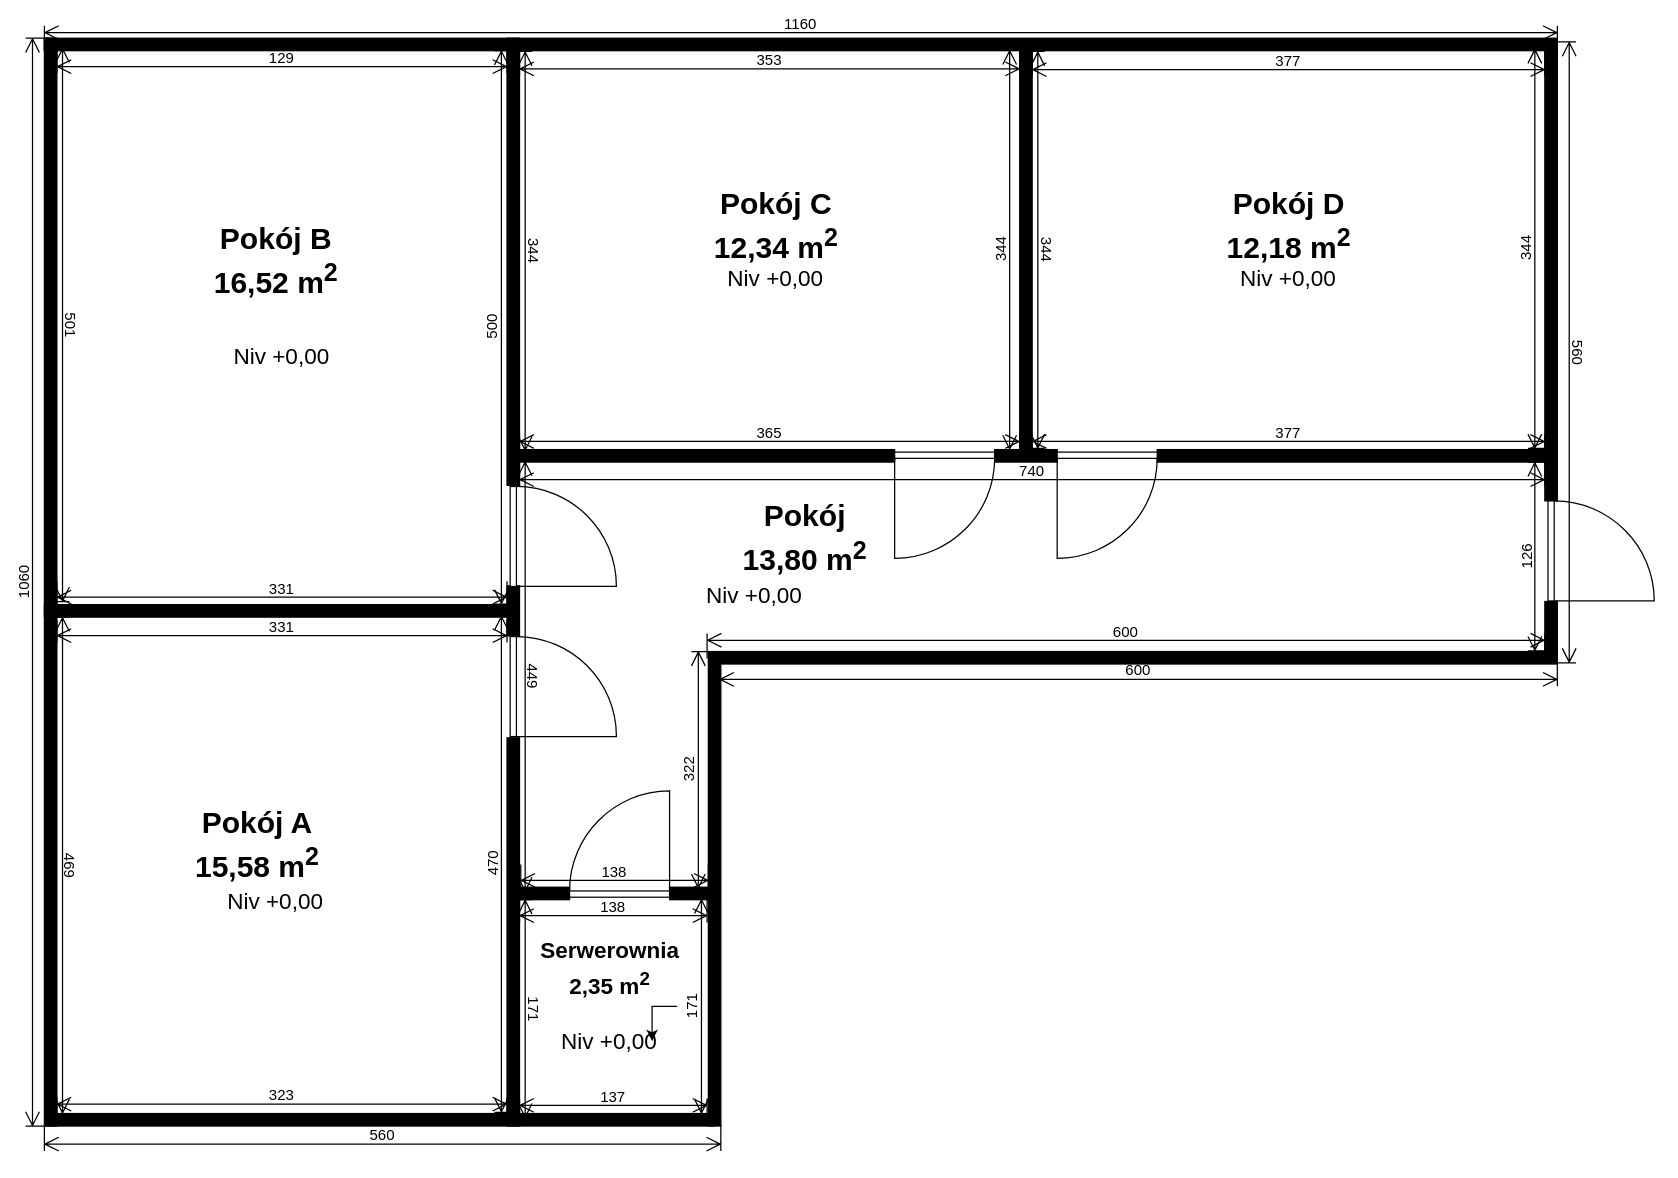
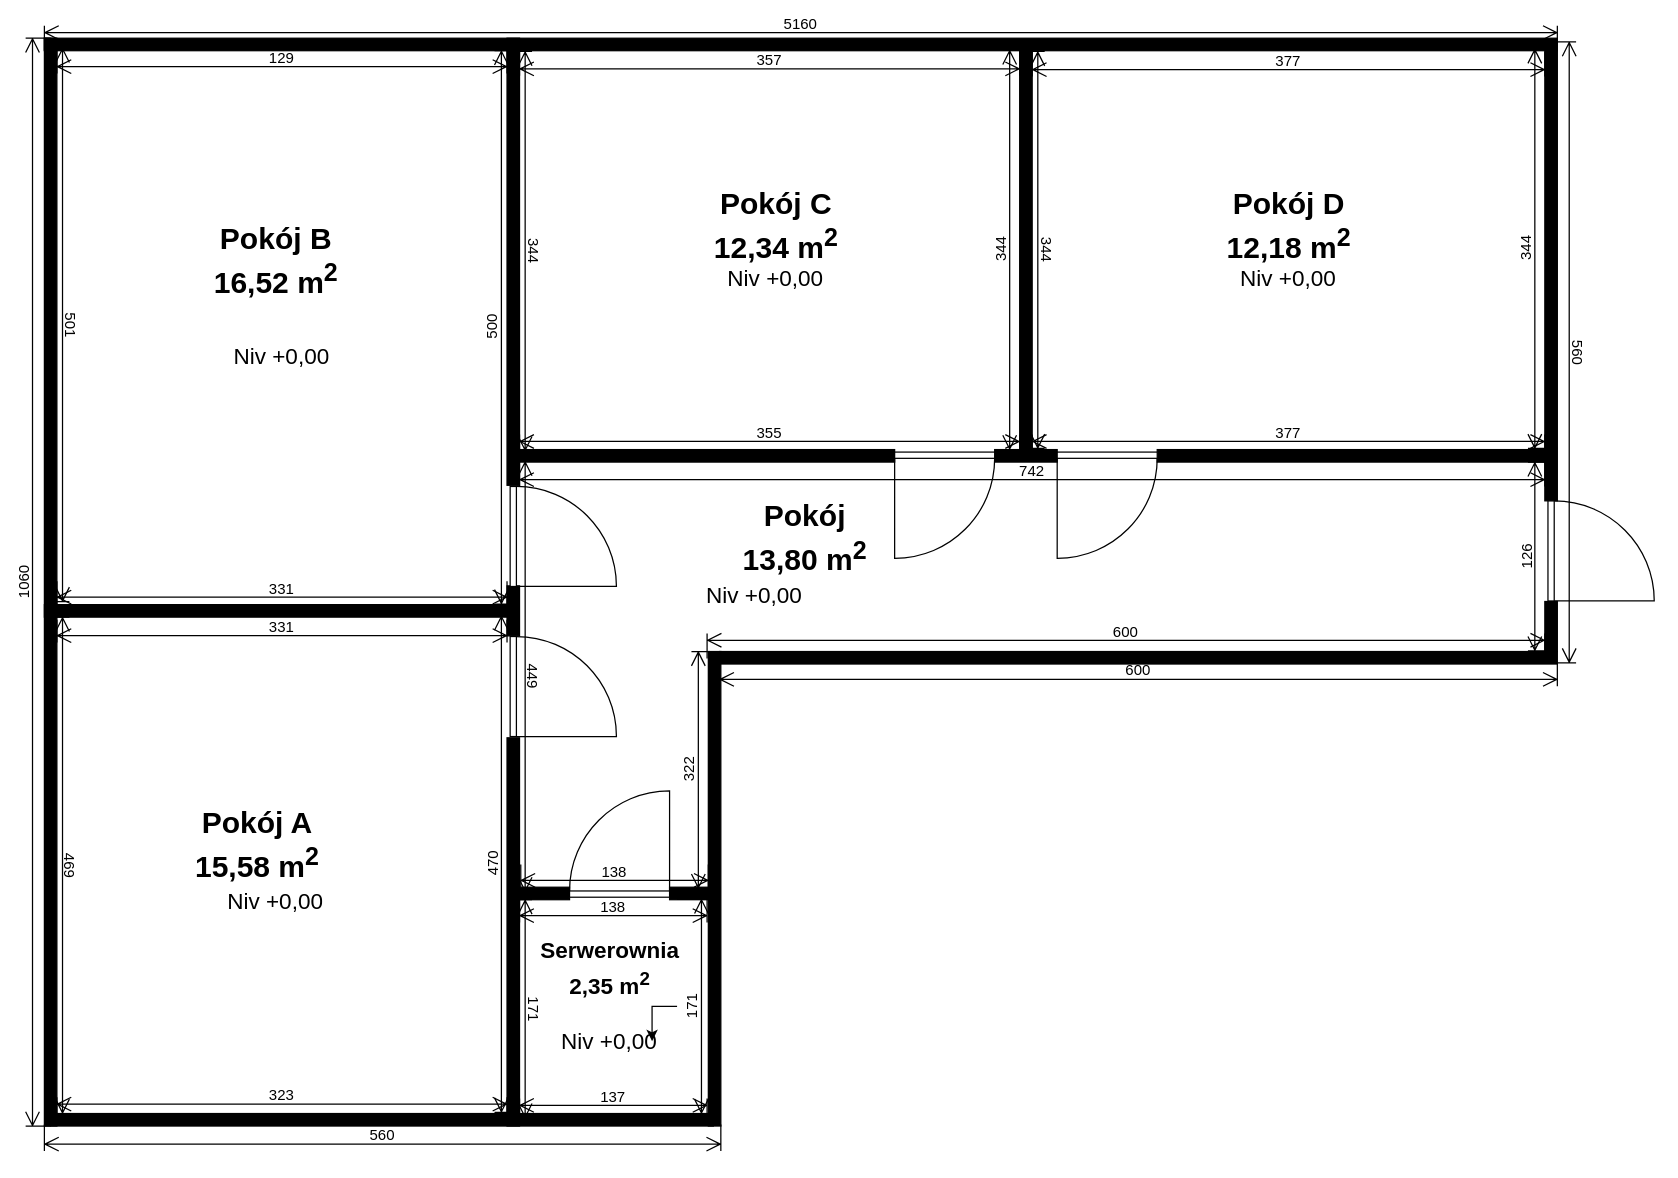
(801, 25) -> (801, 25)
(769, 59) -> (769, 59)
(769, 433) -> (769, 433)
(1032, 470) -> (1032, 470)
